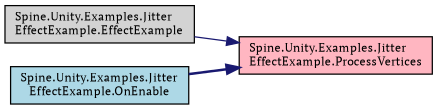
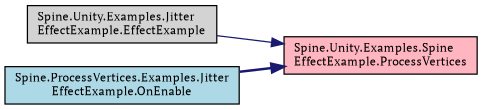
(336, 55) -> (381, 55)
(100, 85) -> (122, 85)
